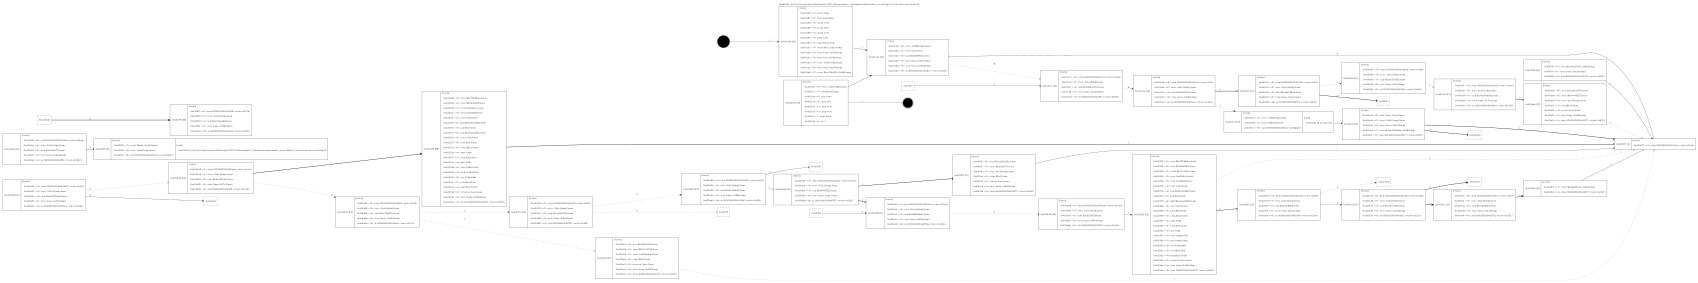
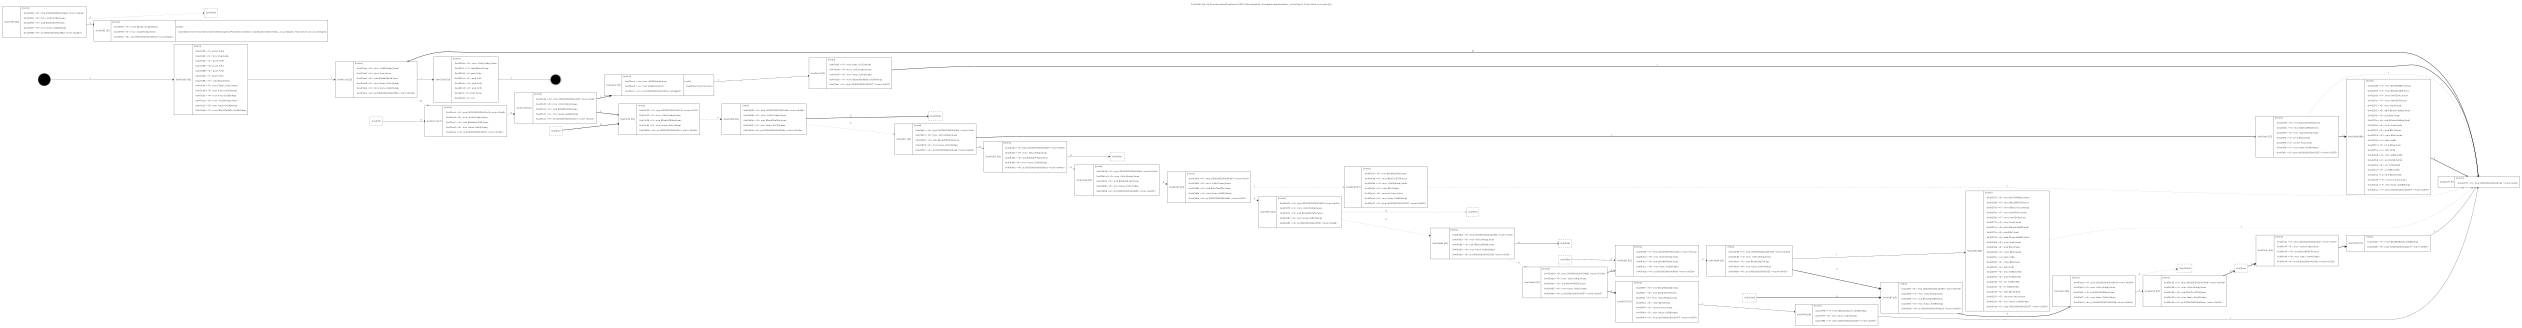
none -> (211, 13)
(1327, 55) -> (1483, 52)
(859, 81) -> (425, 80)
(1348, 98) -> (590, 127)
(1224, 108) -> (603, 97)
(1446, 133) -> (867, 117)
none -> (979, 148)
(1324, 150) -> (1746, 308)
(337, 164) -> (2342, 137)
(1446, 185) -> (2228, 274)
(1330, 205) -> (2139, 291)
(1429, 205) -> (2251, 265)
(1226, 210) -> (2014, 317)
none -> (1836, 279)
